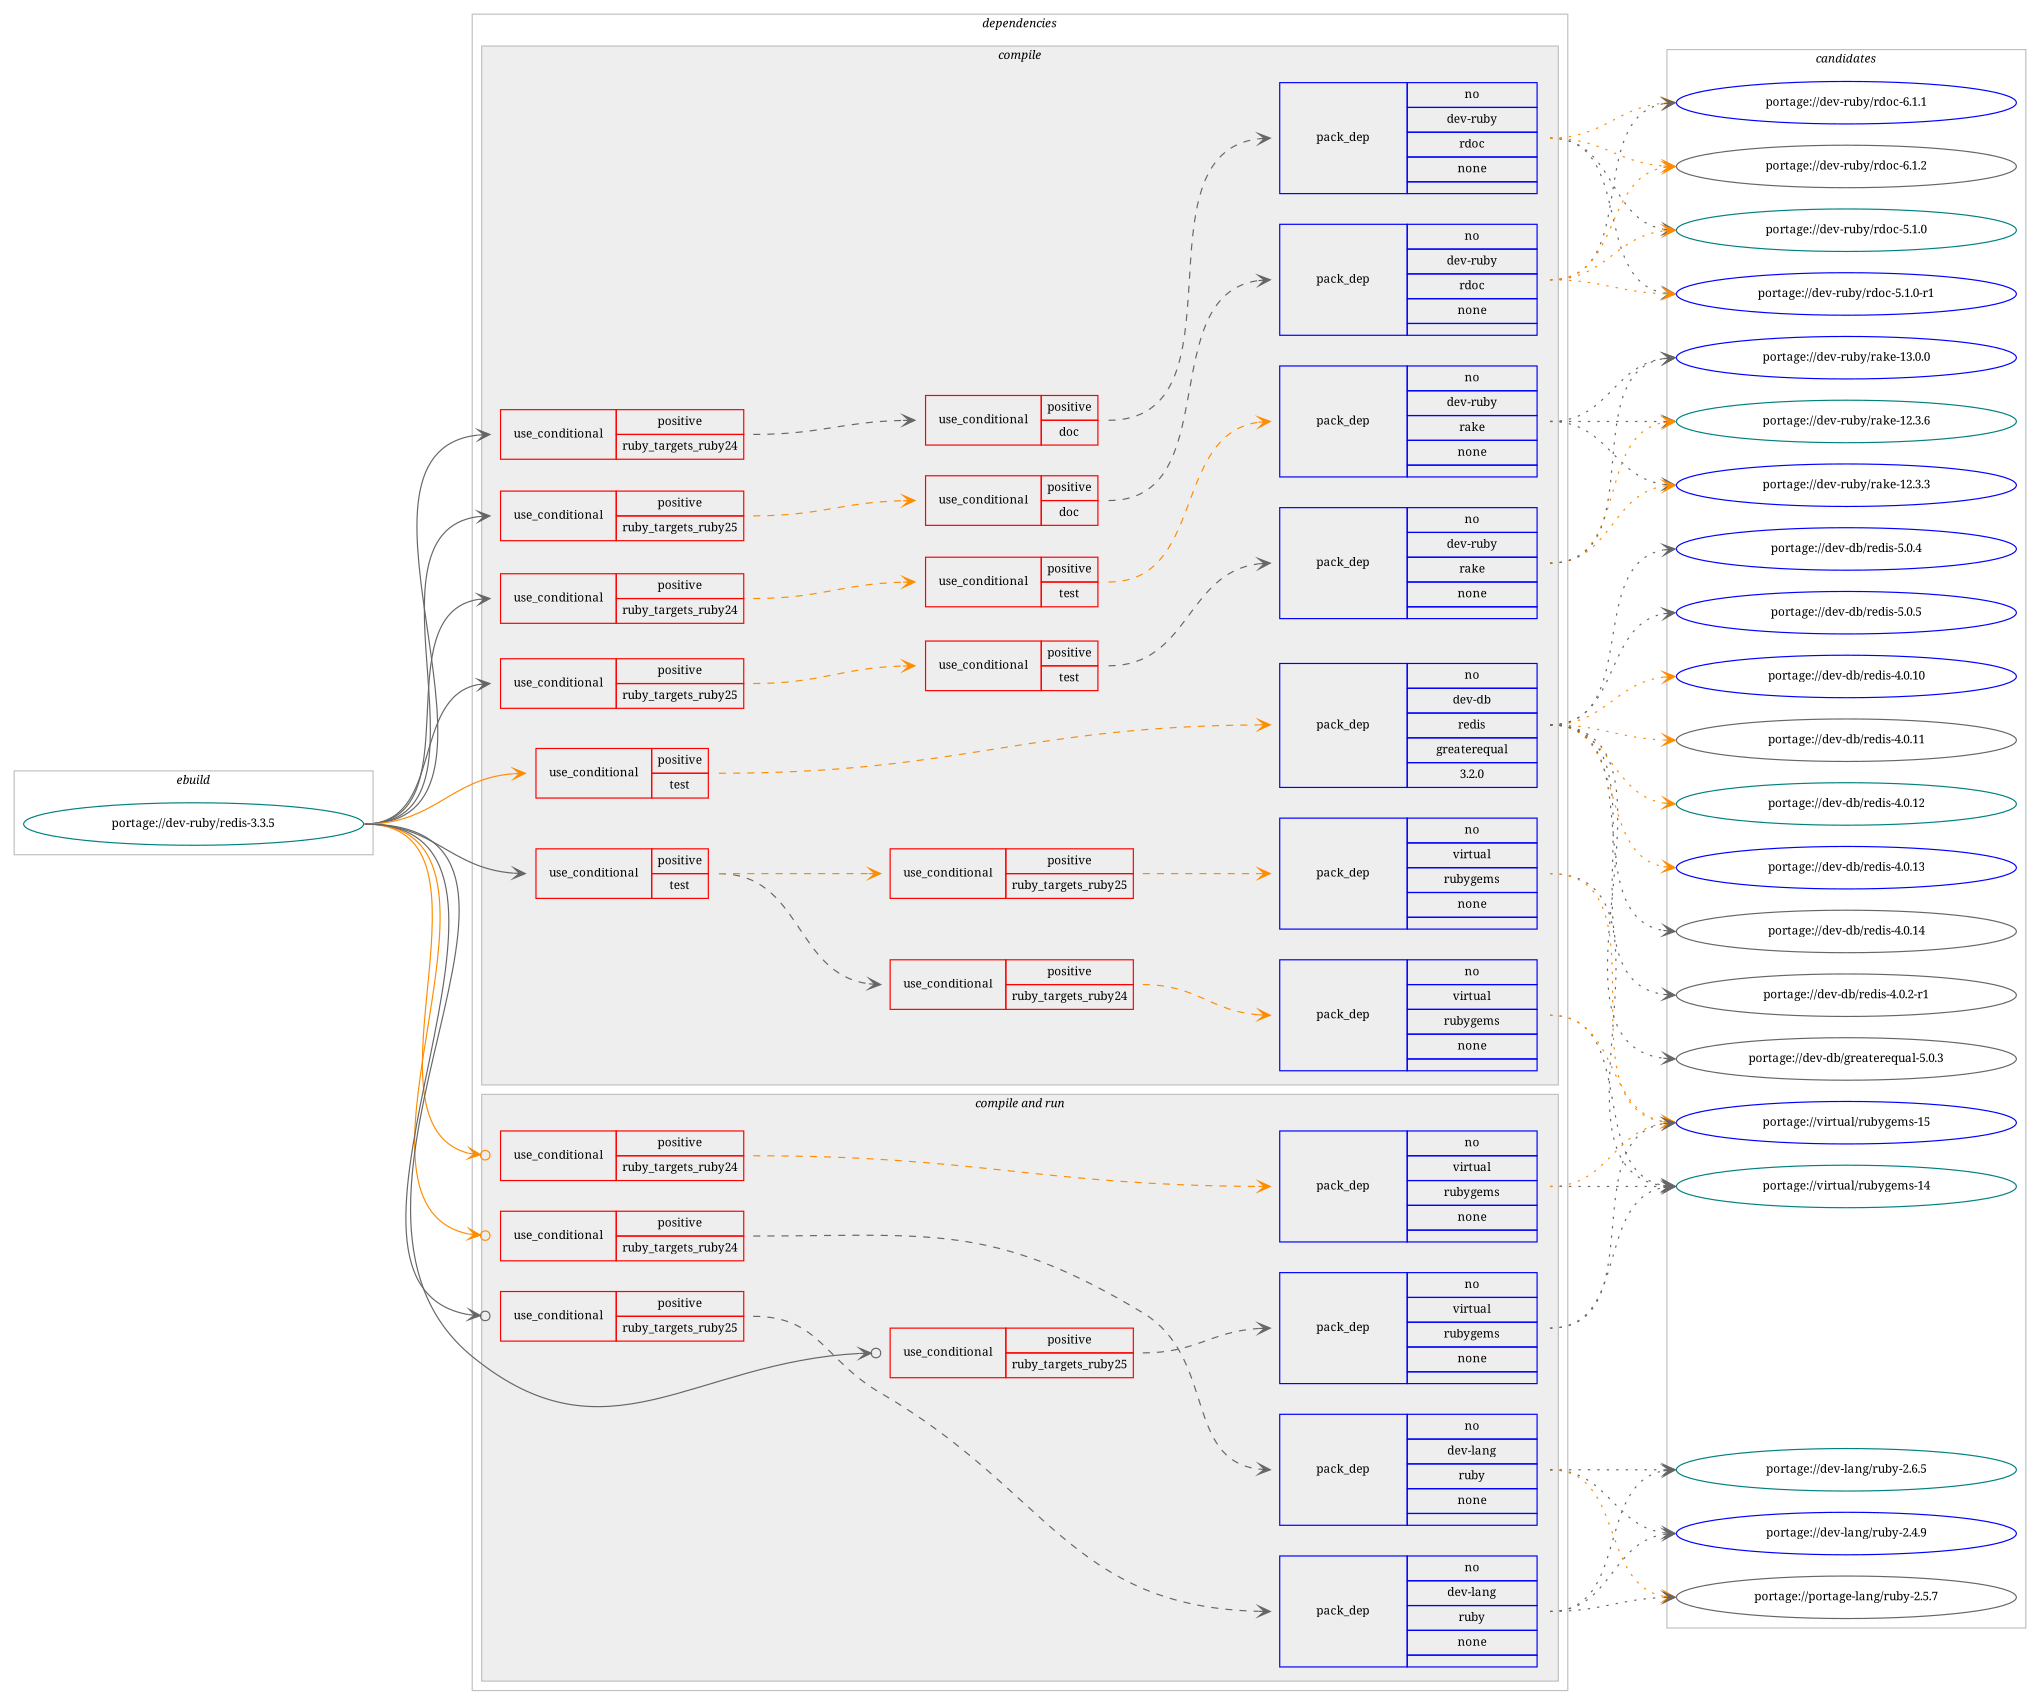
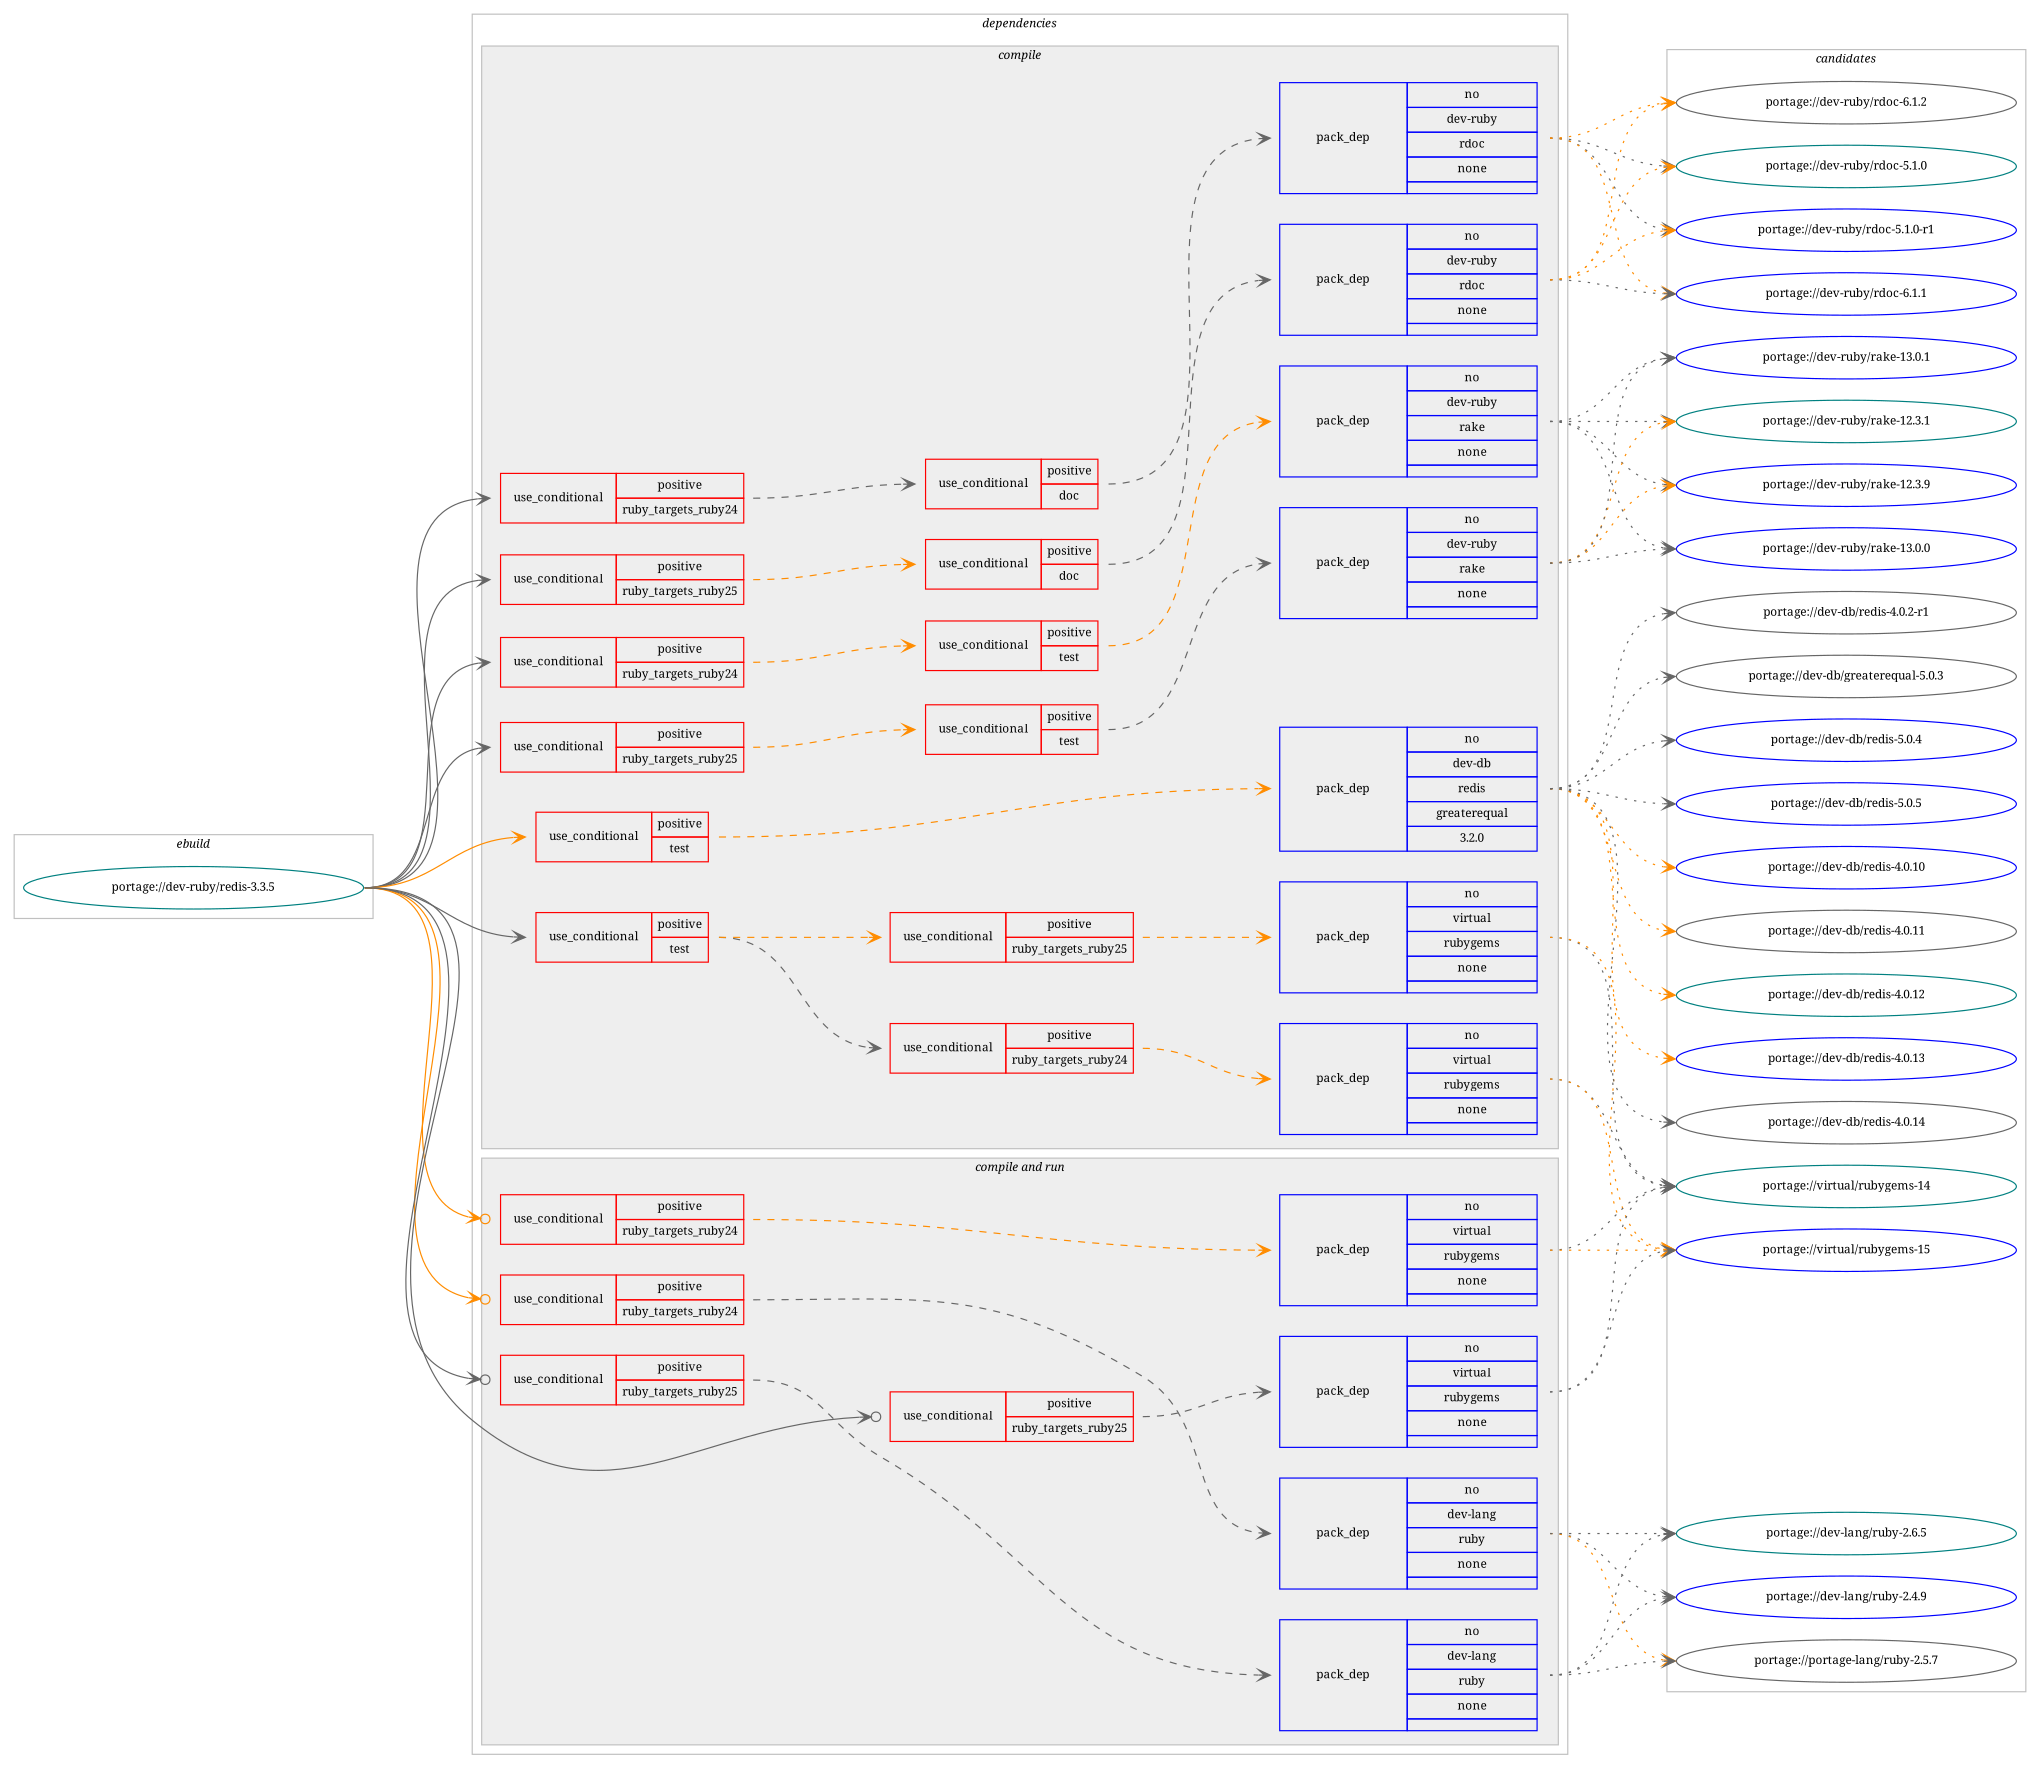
none -> (1846, 358)
(1846, 421) -> (1846, 421)
(1846, 485) -> (1846, 485)
